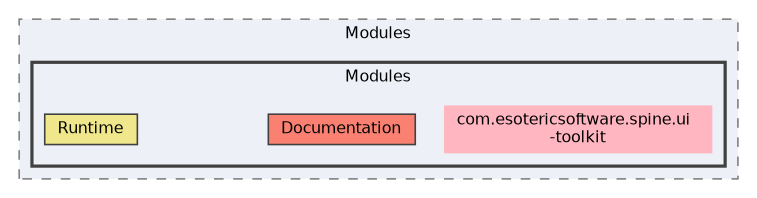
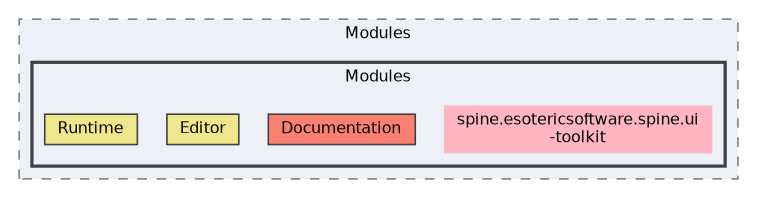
none -> (203, 129)
(578, 129) -> (578, 129)
